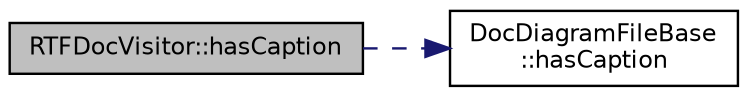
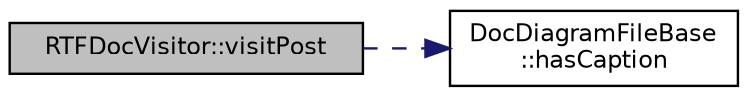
(186, 48) -> (186, 48)
